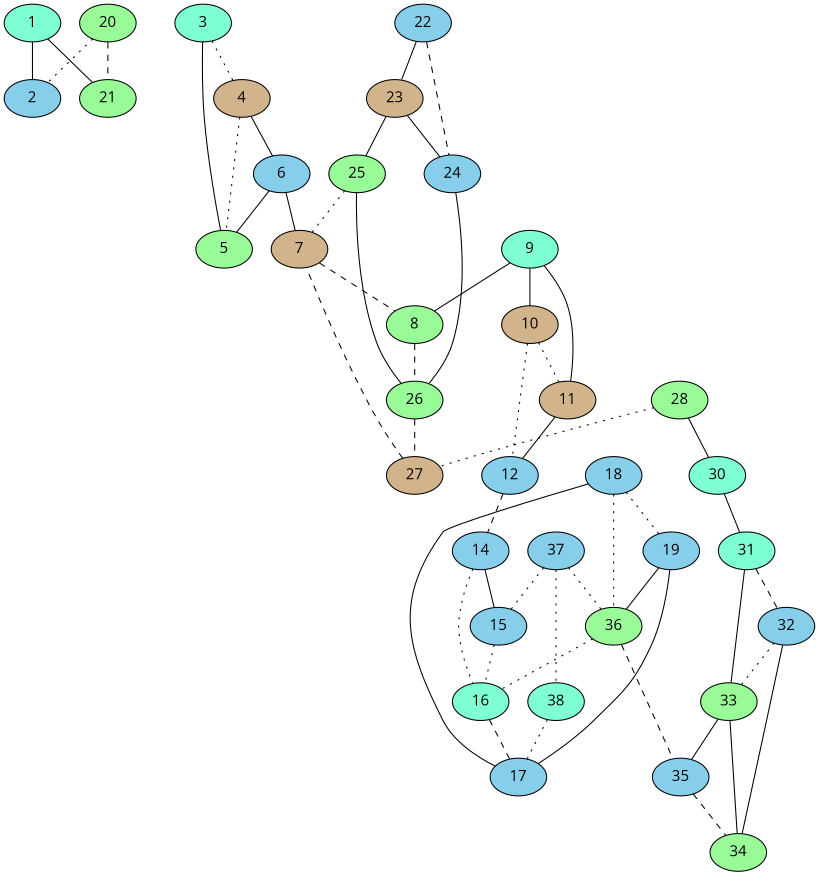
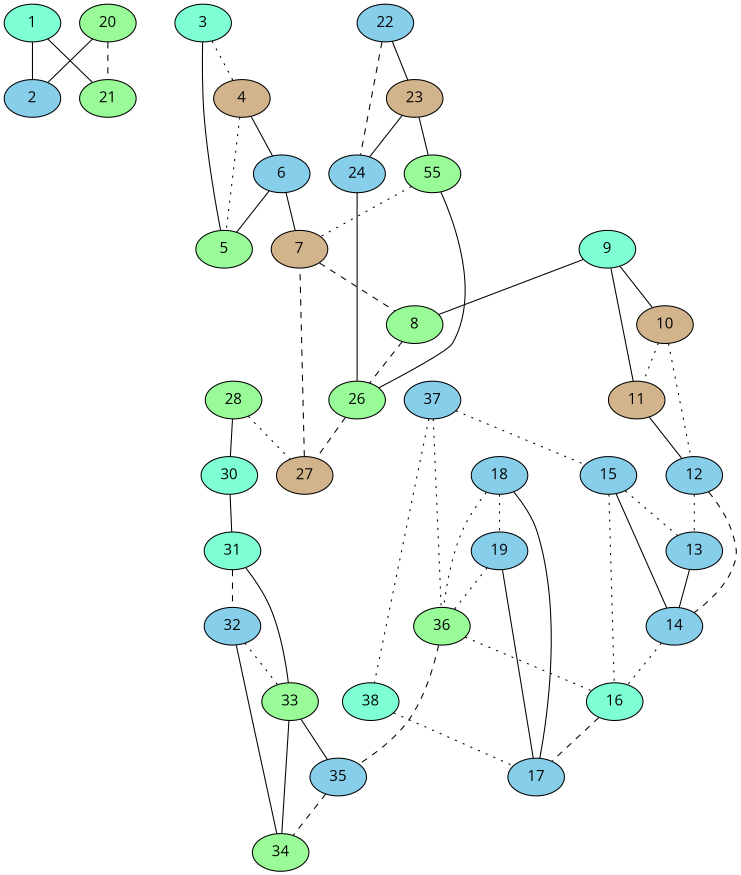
(75, 56) -> (75, 56)
(357, 174) -> (433, 174)
none -> (694, 551)
(642, 589) -> (471, 589)
